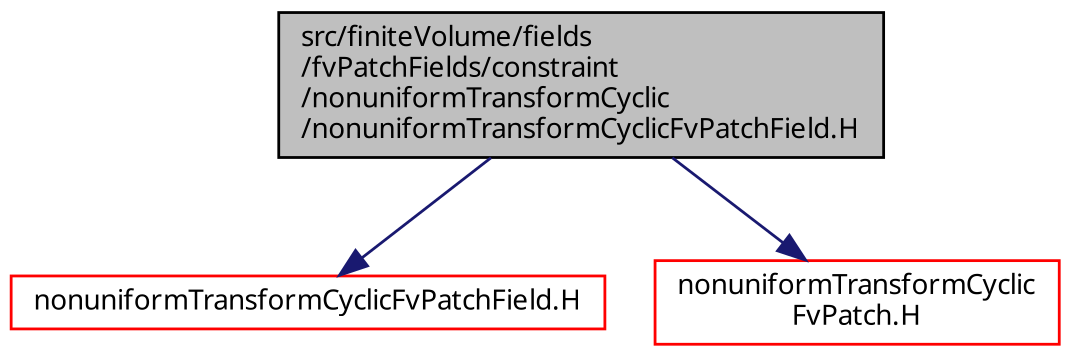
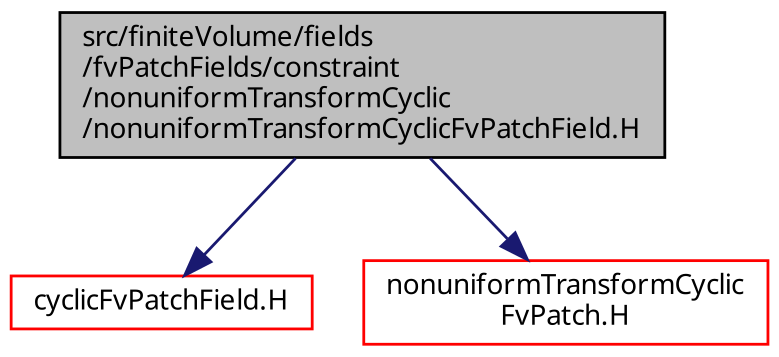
(308, 302) -> (162, 302)
